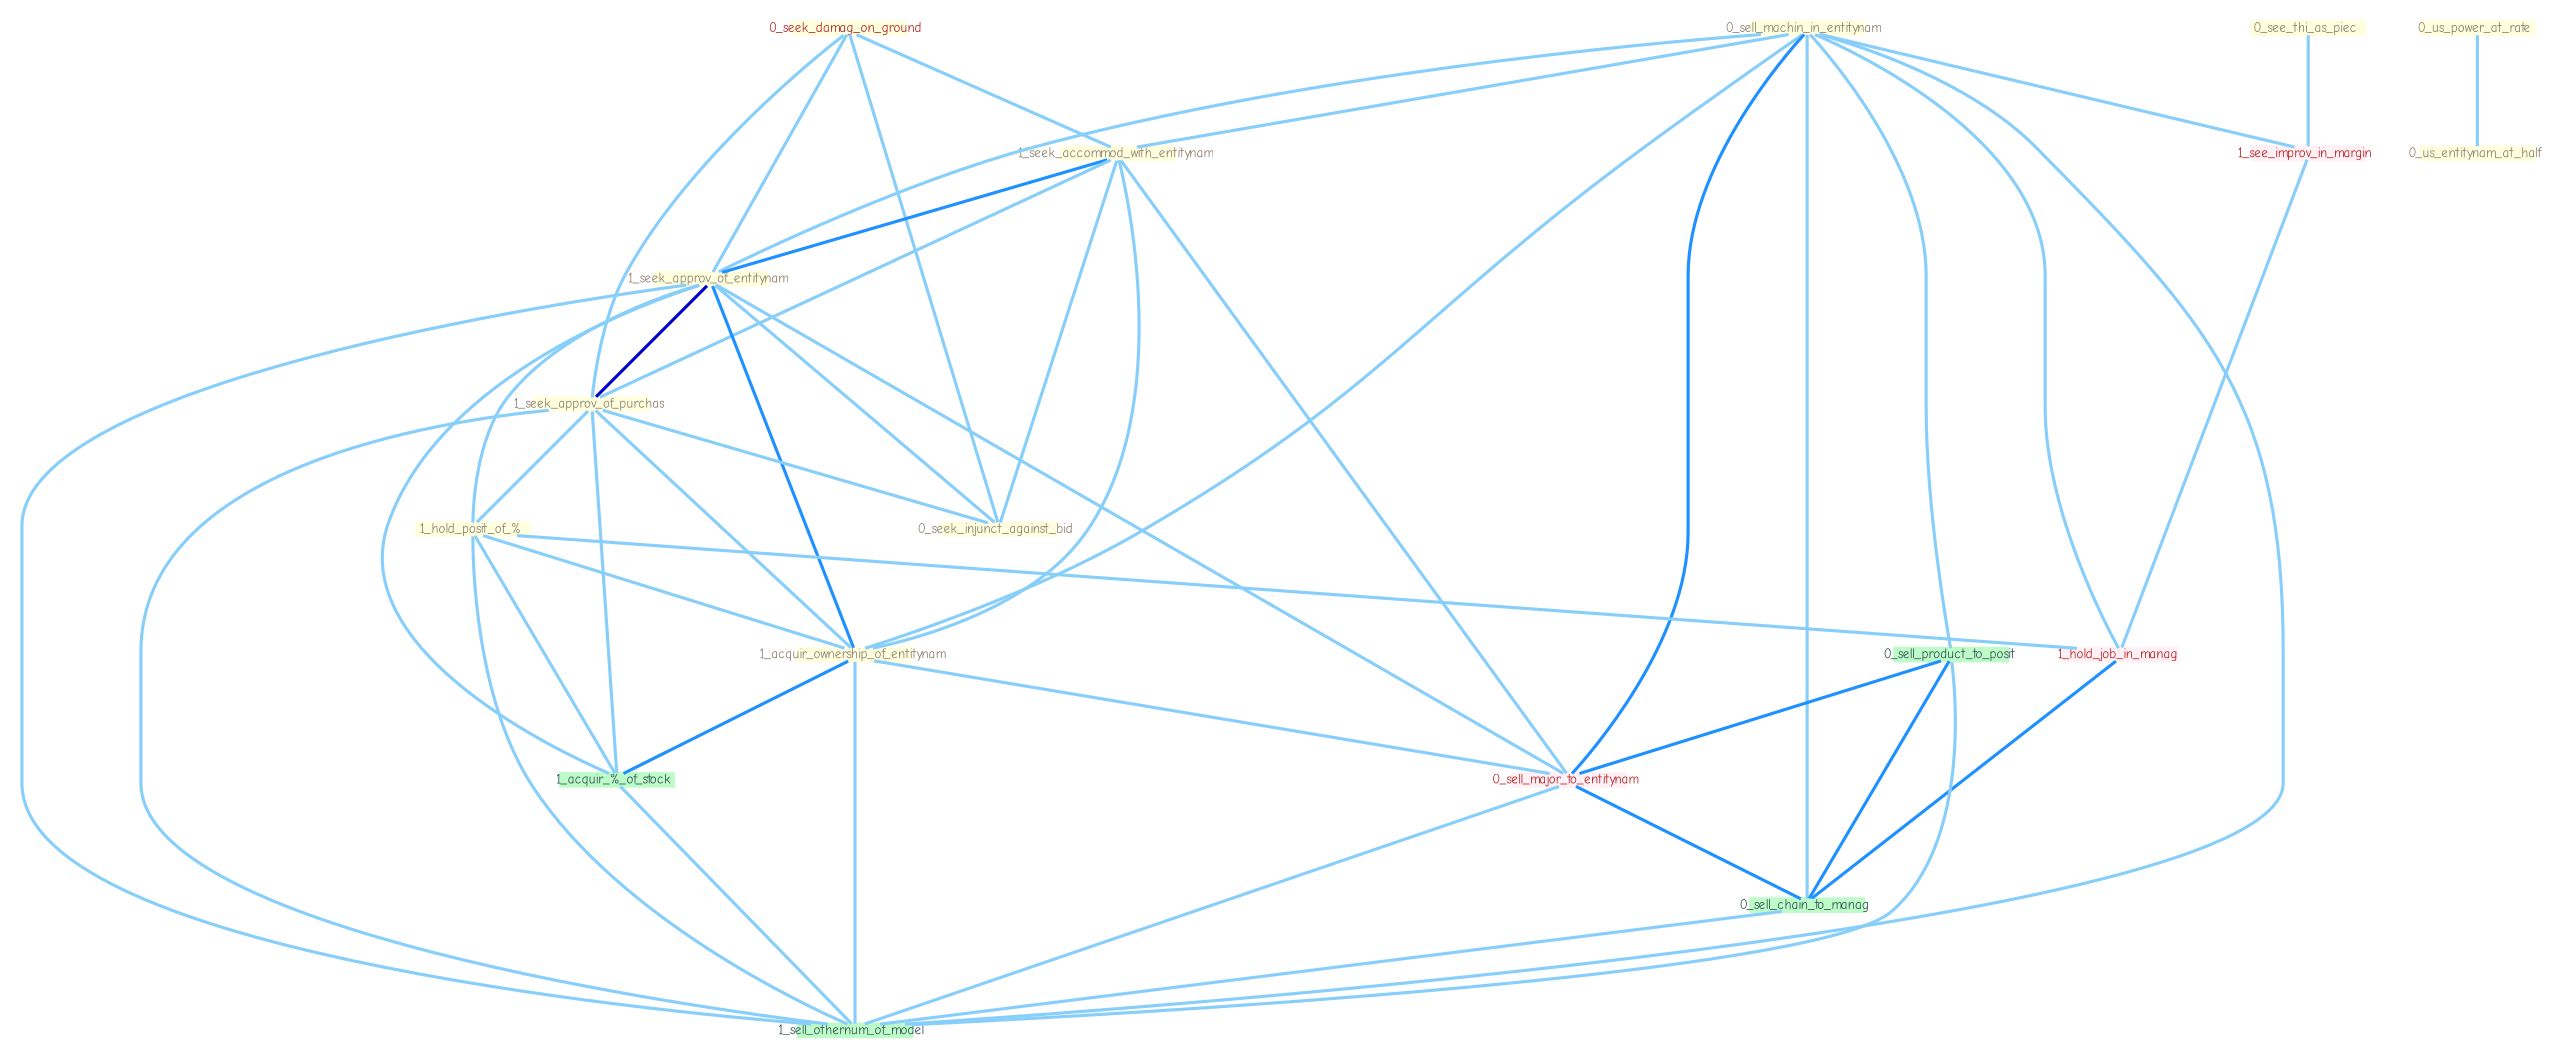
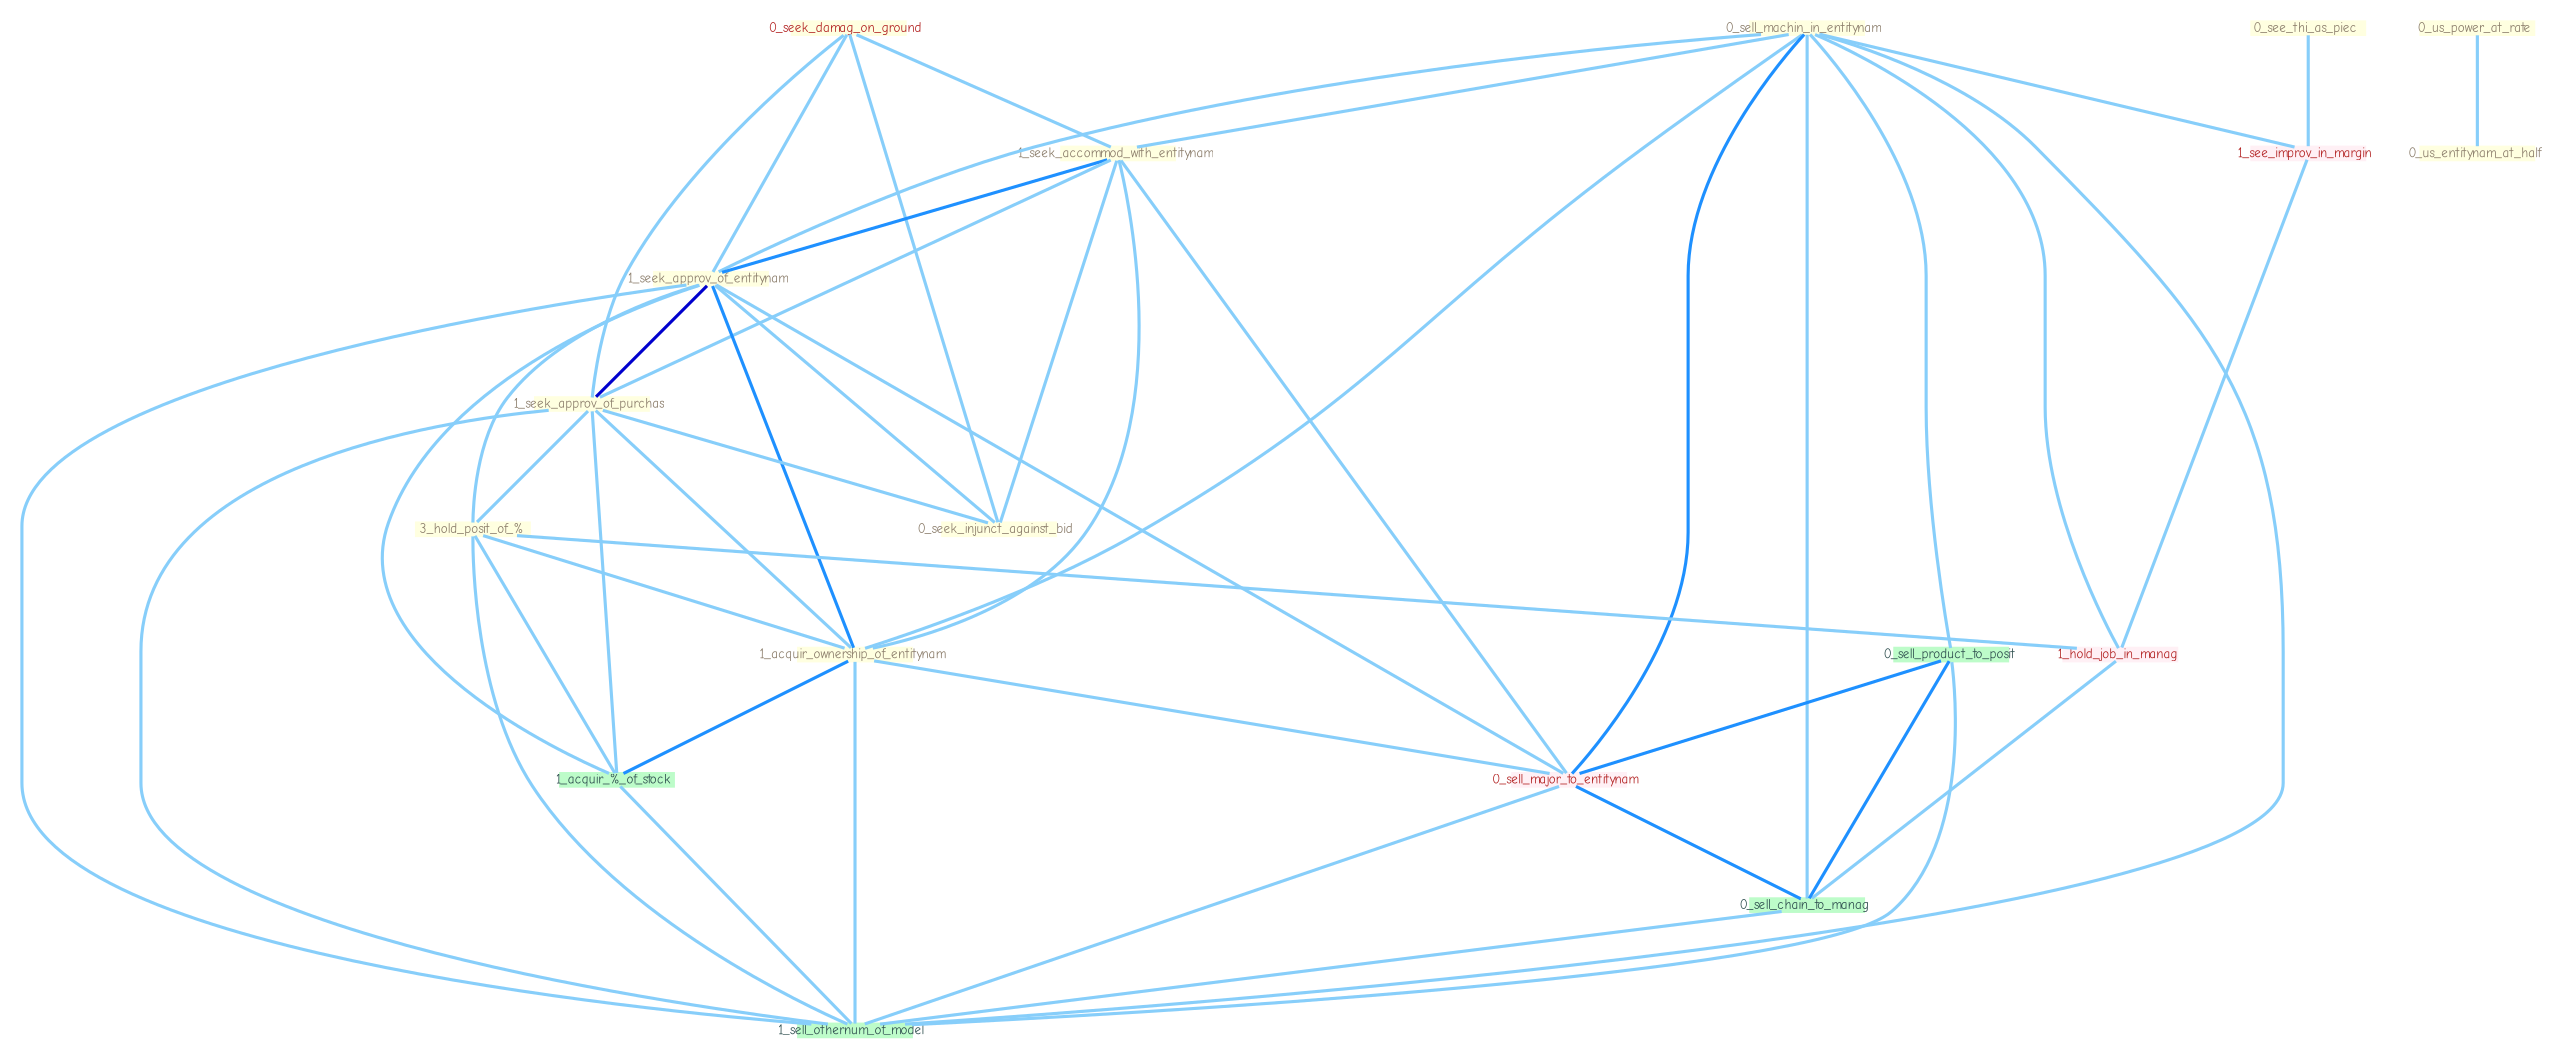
(473, 529) -> (473, 529)
(1971, 774) -> (1971, 774)
